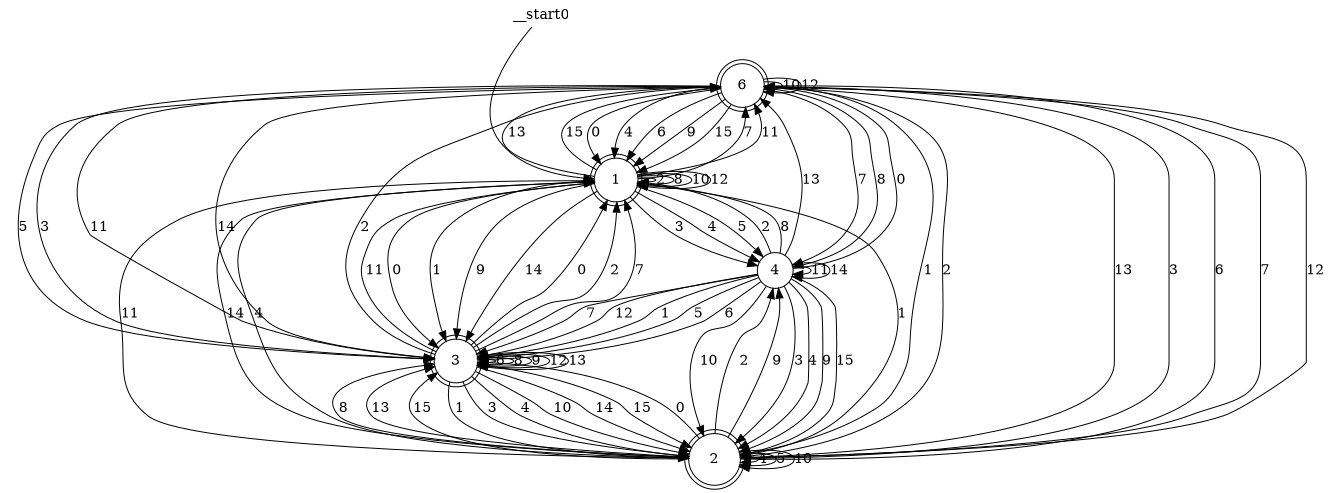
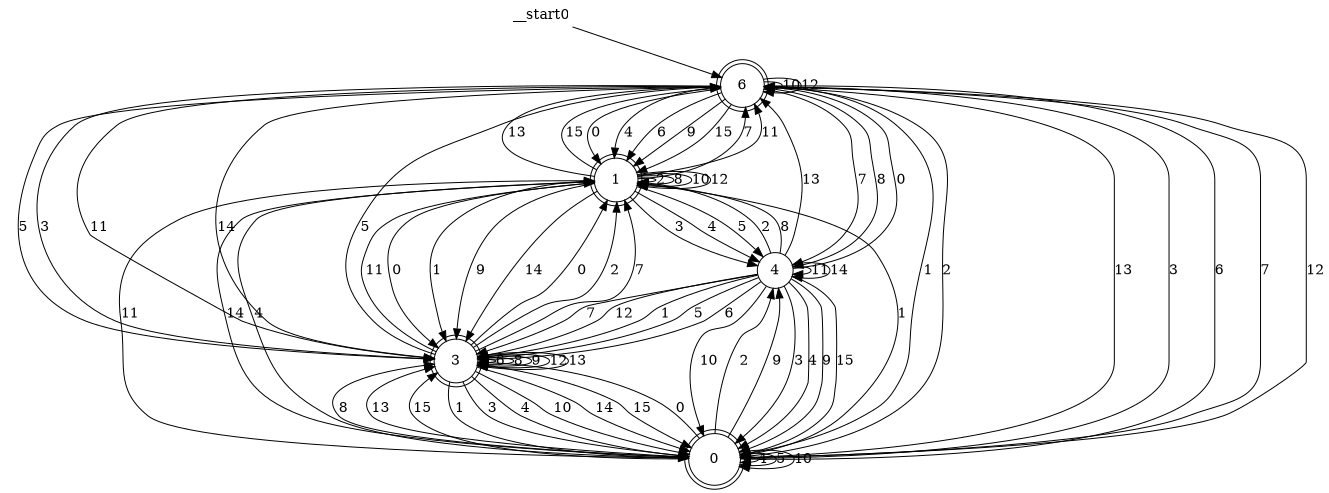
(491, 121) -> (642, 51)
(366, 227) -> (366, 227)
(715, 459) -> (715, 459)
